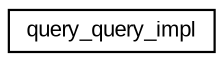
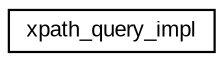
(112, 31) -> (112, 31)
